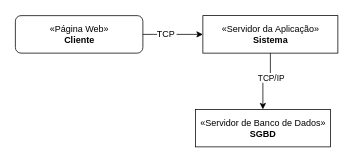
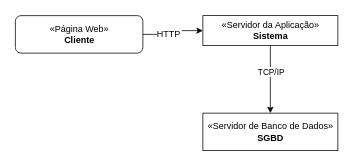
(164, 34) -> (167, 34)
(270, 34) -> (270, 30)
(263, 128) -> (270, 132)
